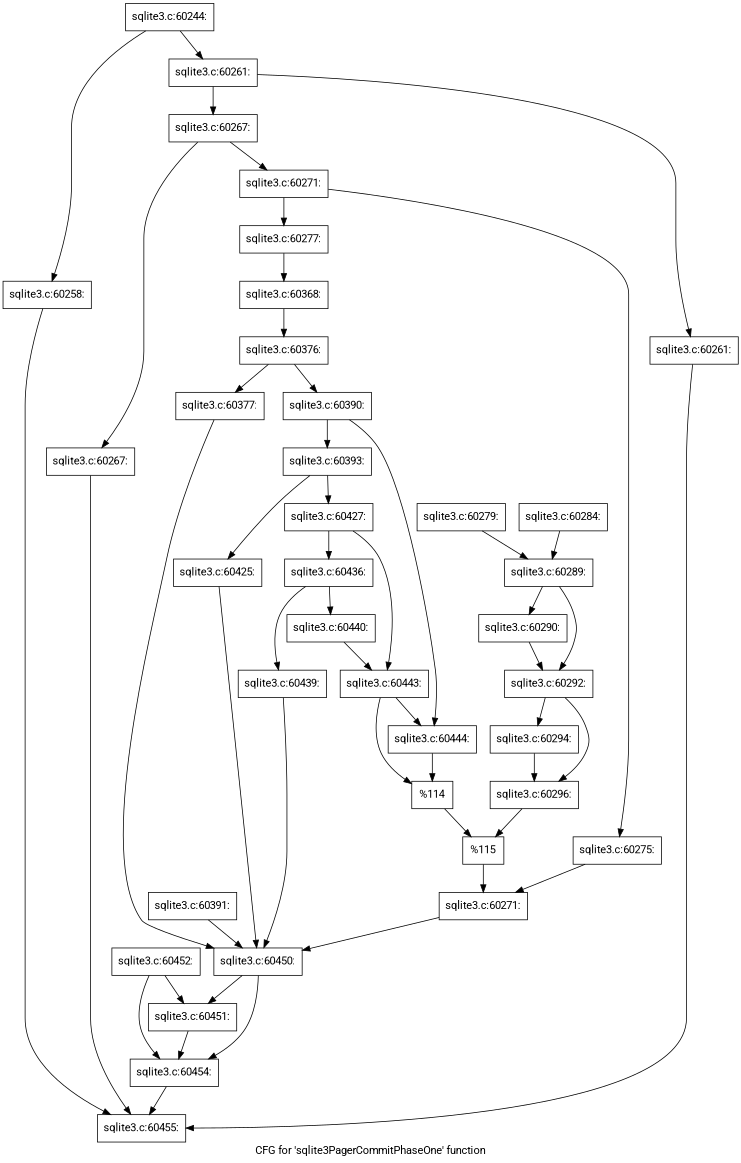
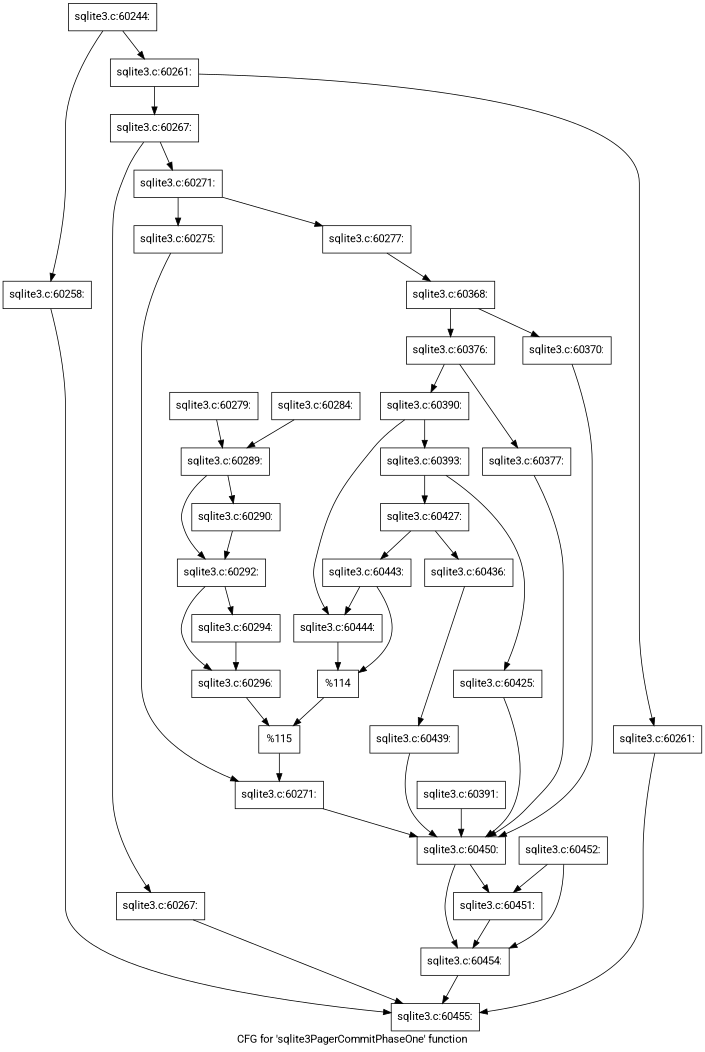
none -> (567, 350)
(331, 628) -> none
